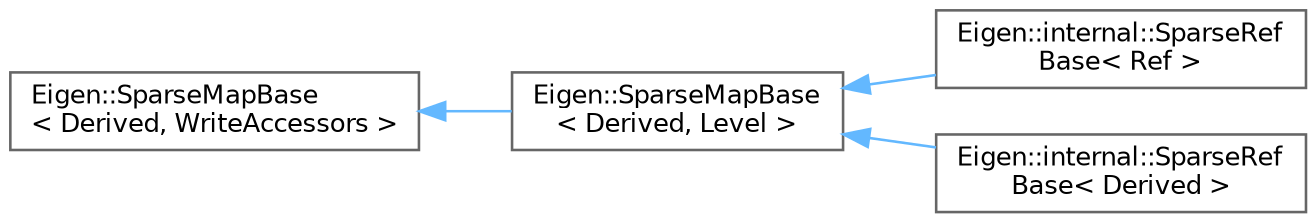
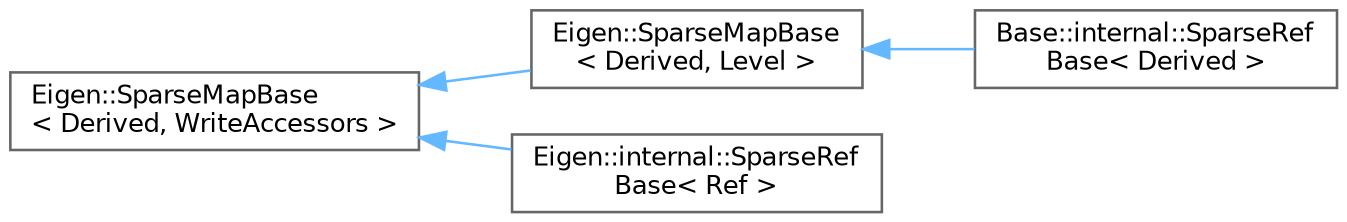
(903, 80) -> (478, 145)
(1121, 173) -> (1156, 49)
